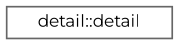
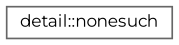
(89, 23) -> (89, 23)
